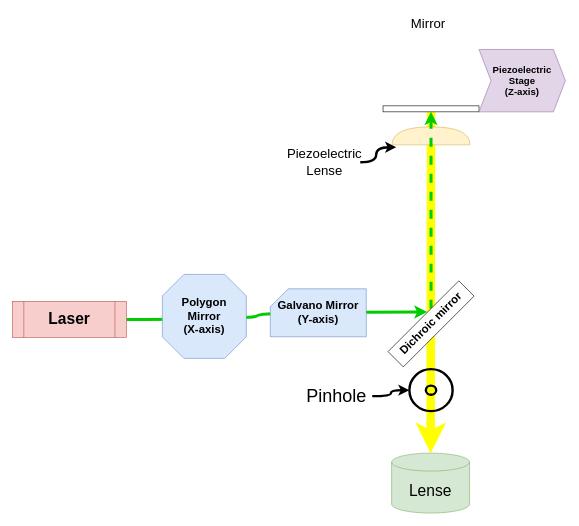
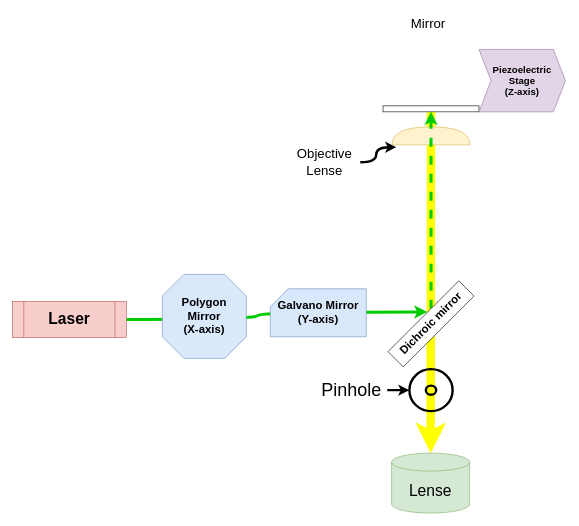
(325, 162) -> (325, 162)
(336, 396) -> (351, 390)
